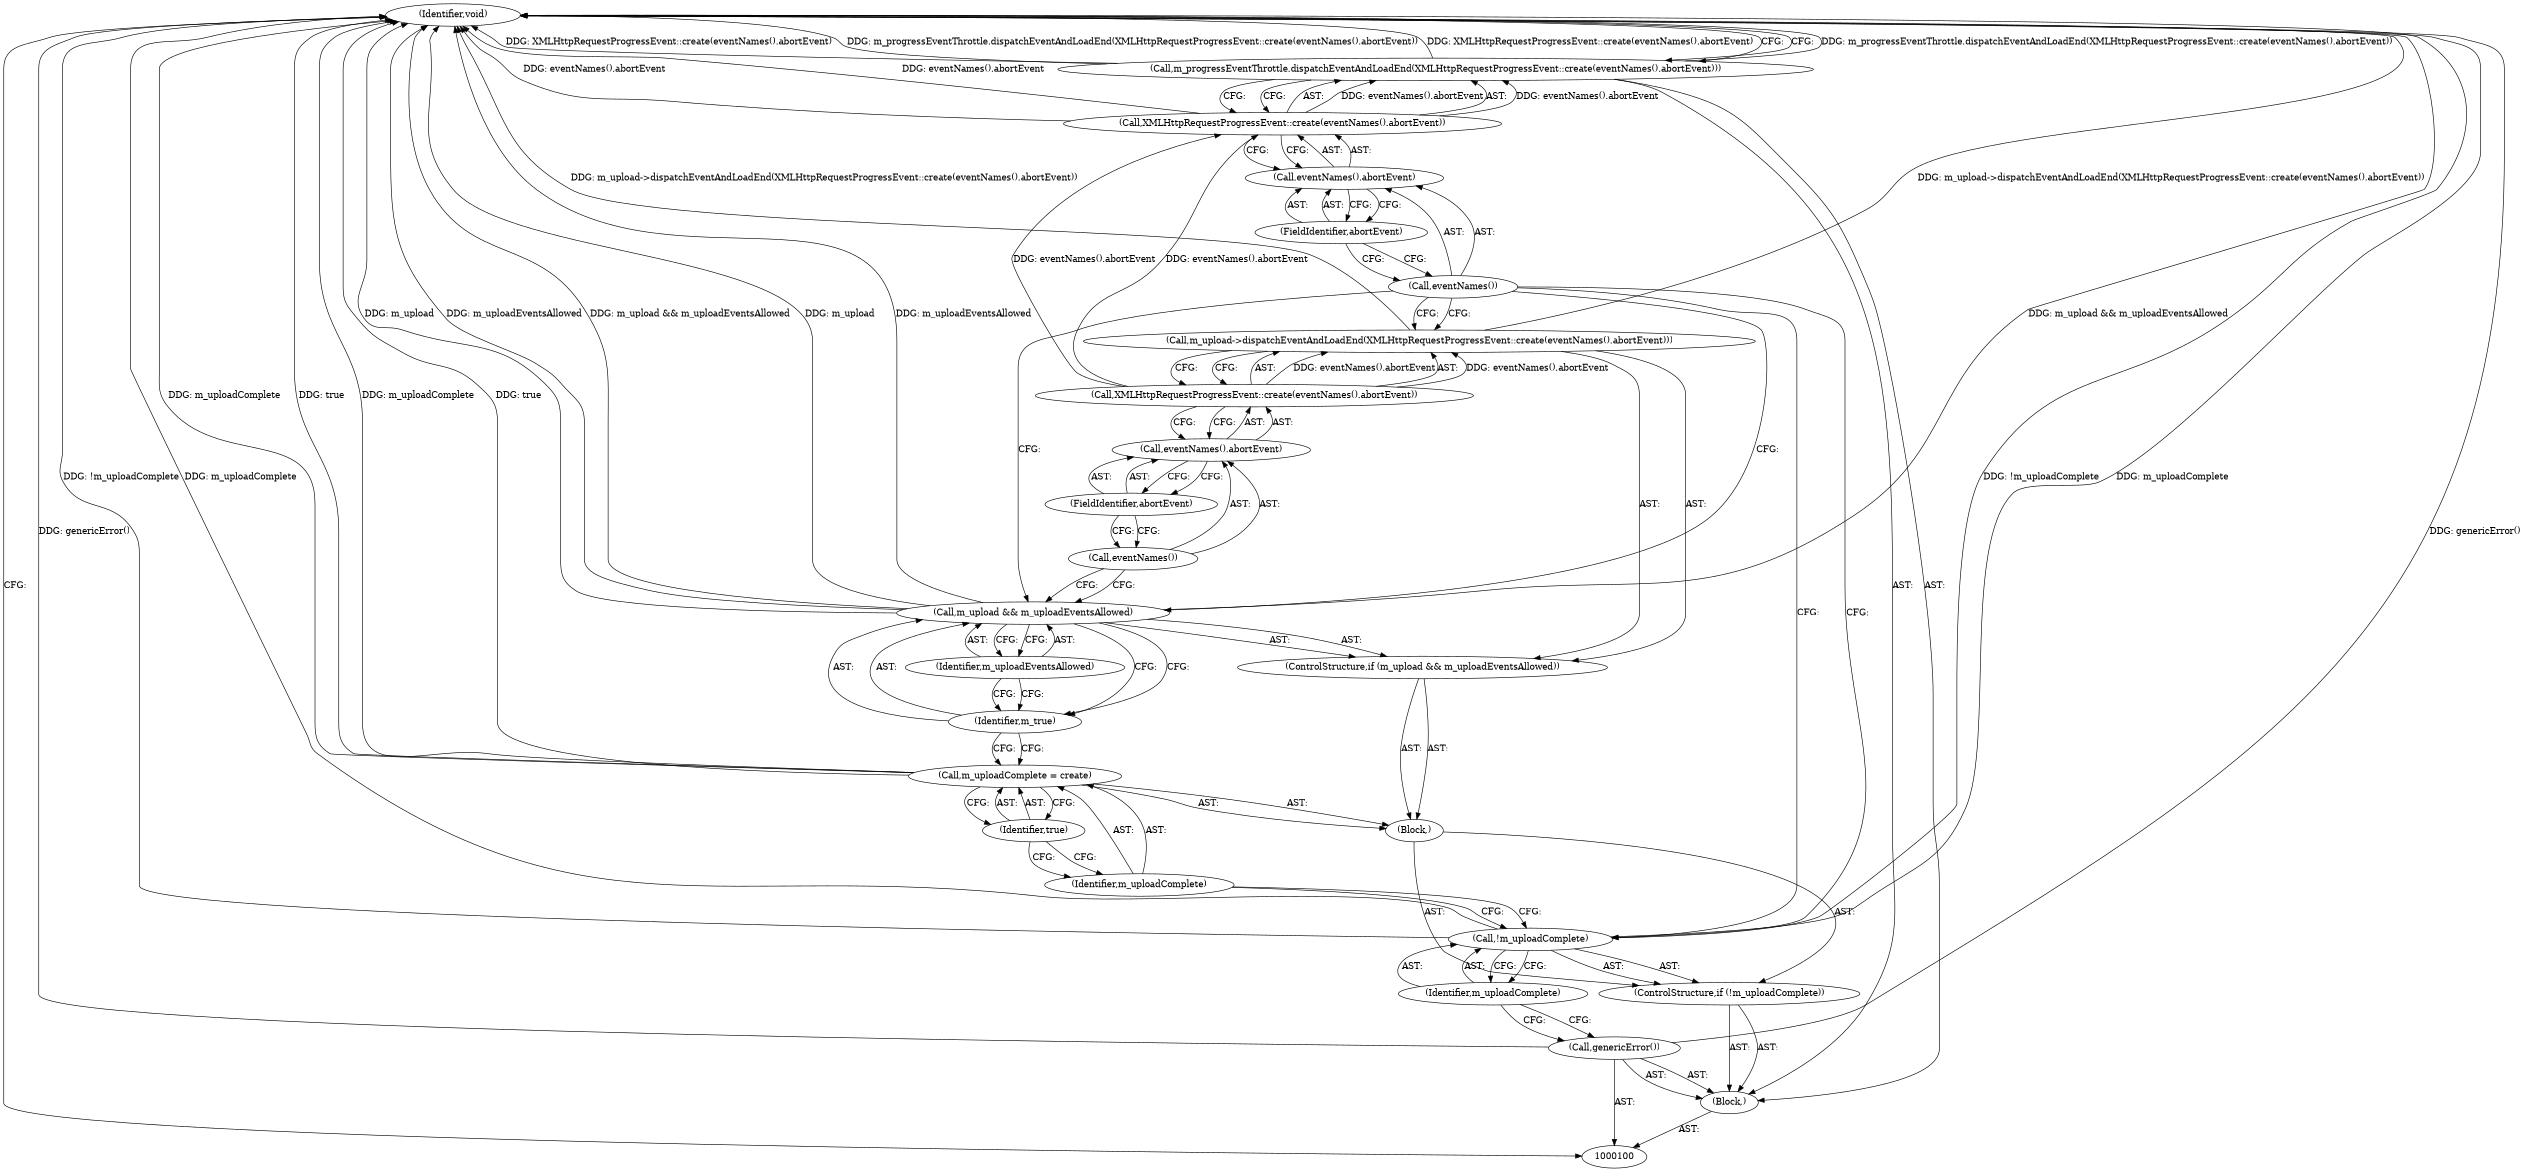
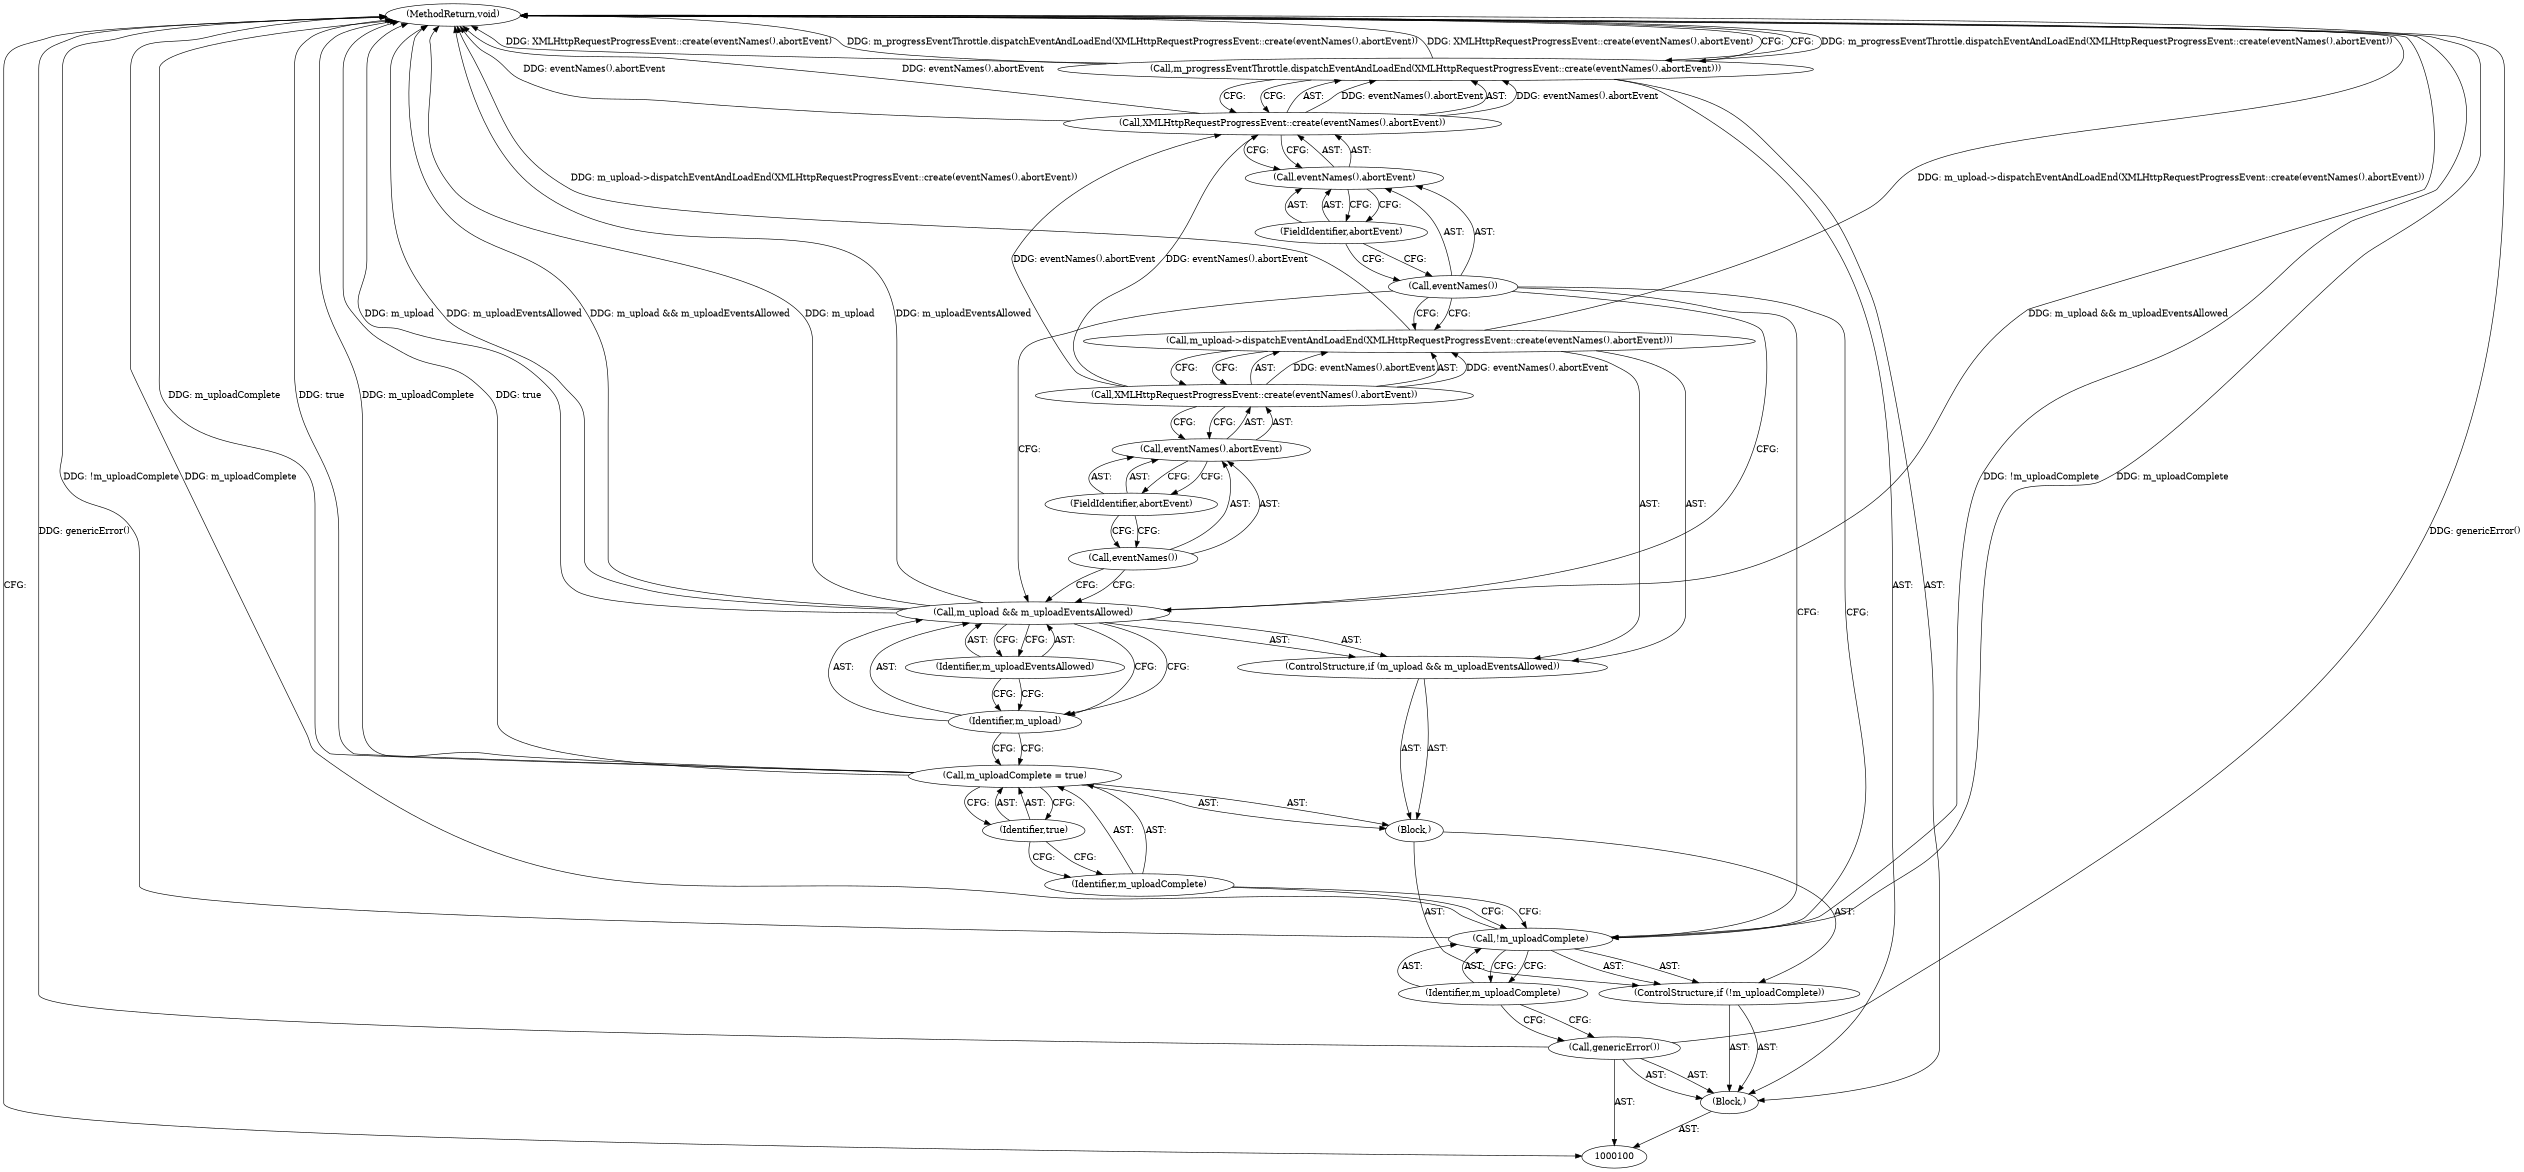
(453, 15) -> (453, 15)
(1015, 722) -> (1015, 722)
(1015, 776) -> (1015, 776)
